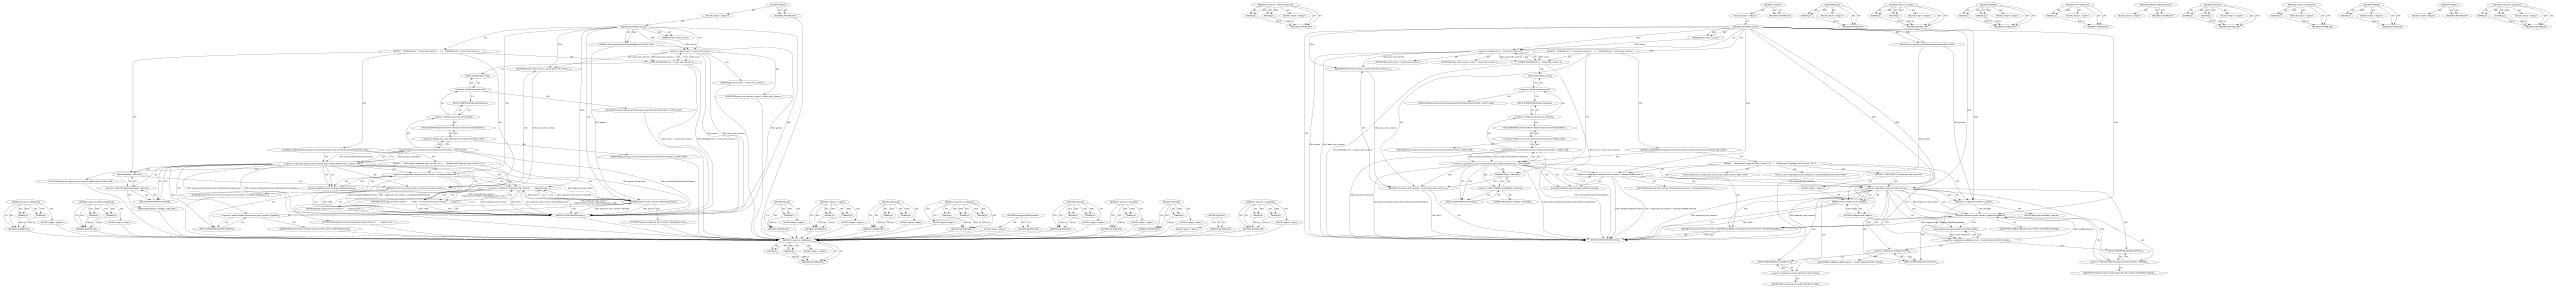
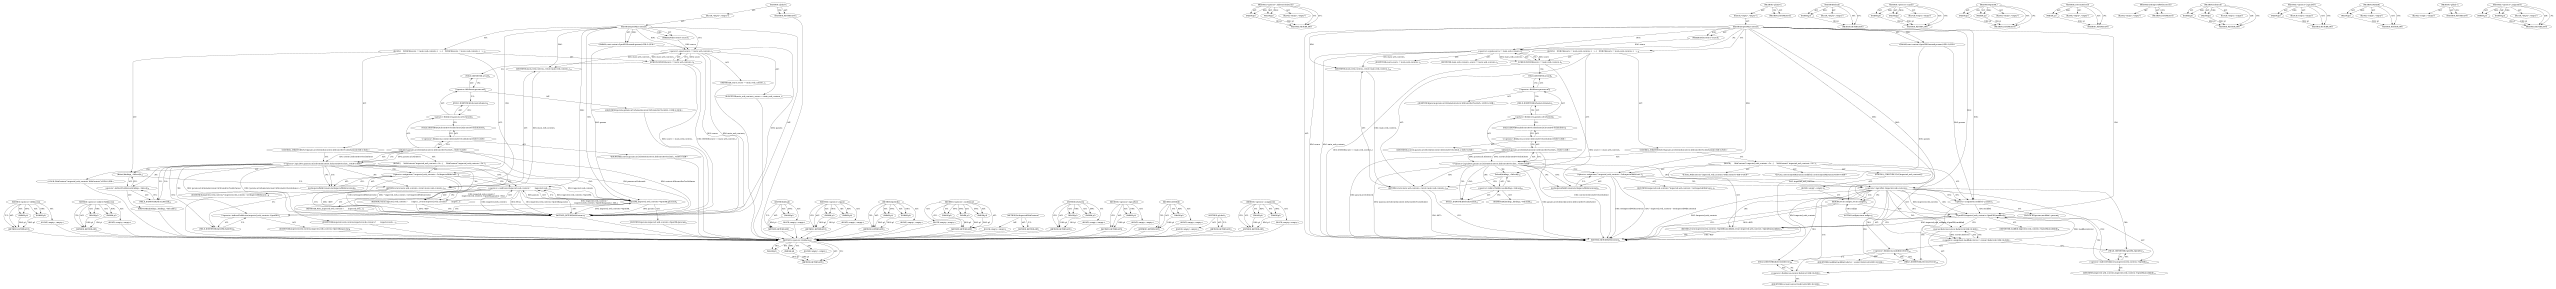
(1893, 181) -> none
(1858, 208) -> (1903, 212)
none -> (1911, 269)
